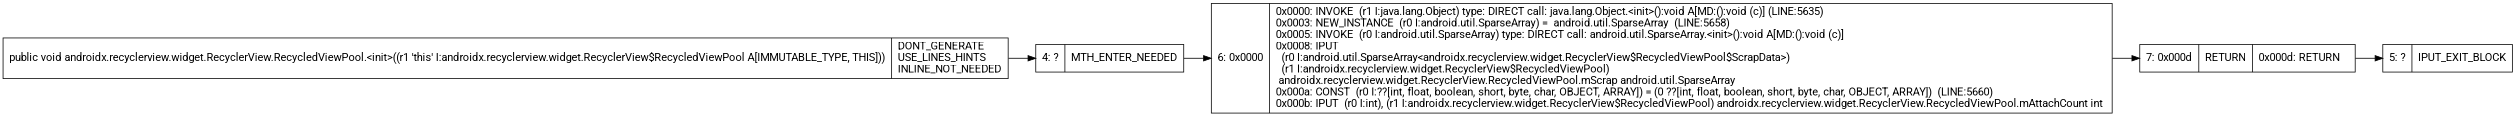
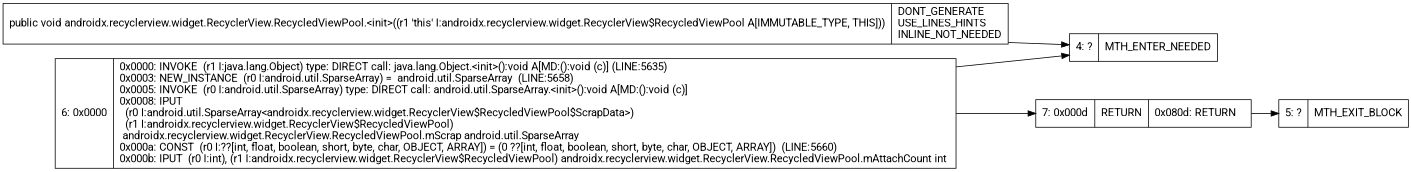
(1194, 58) -> (1009, 61)
(2304, 58) -> (1200, 113)
(2462, 58) -> (1358, 113)
